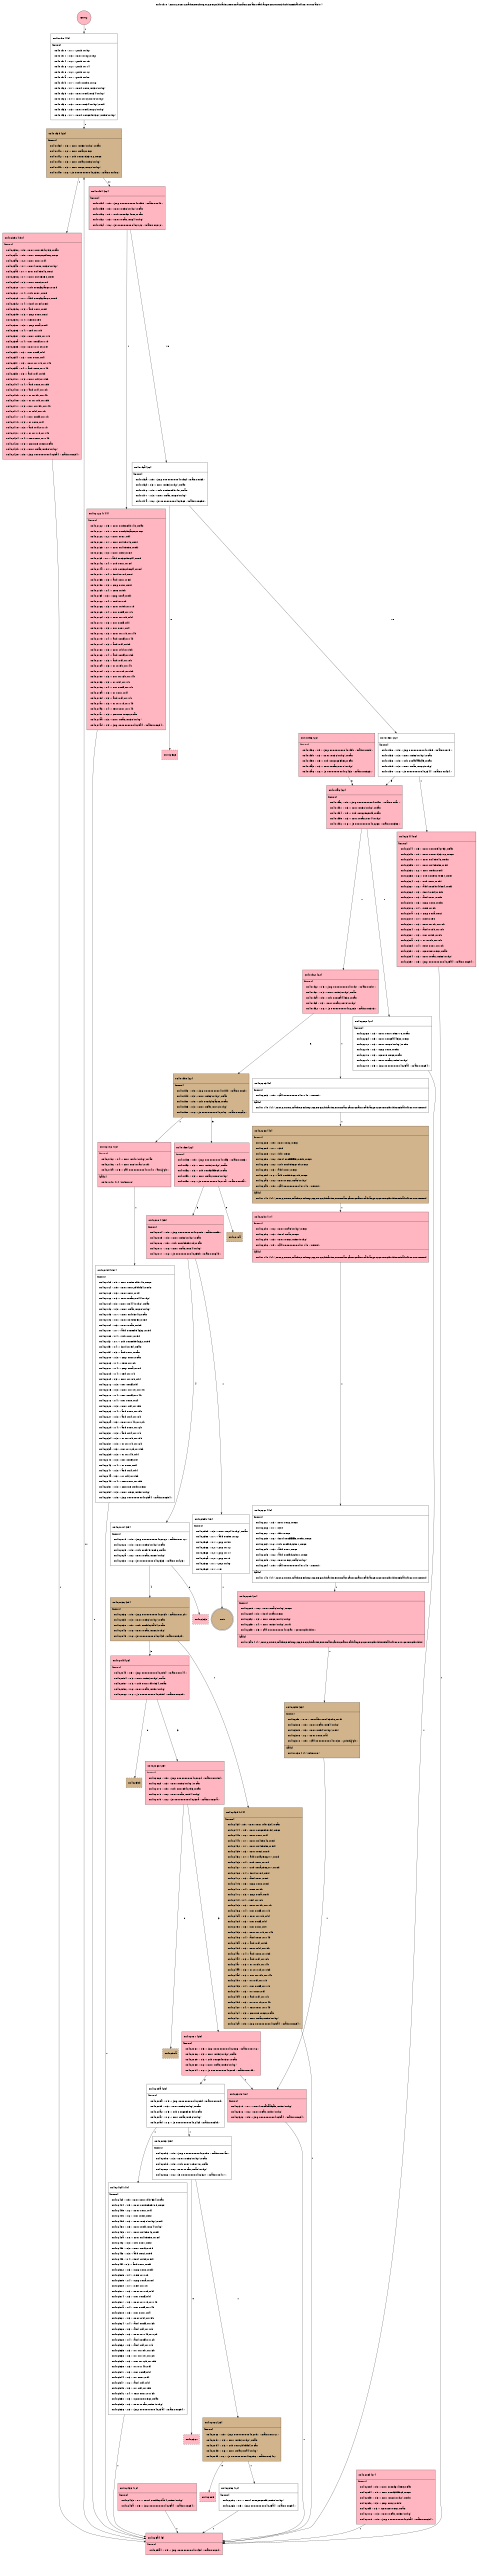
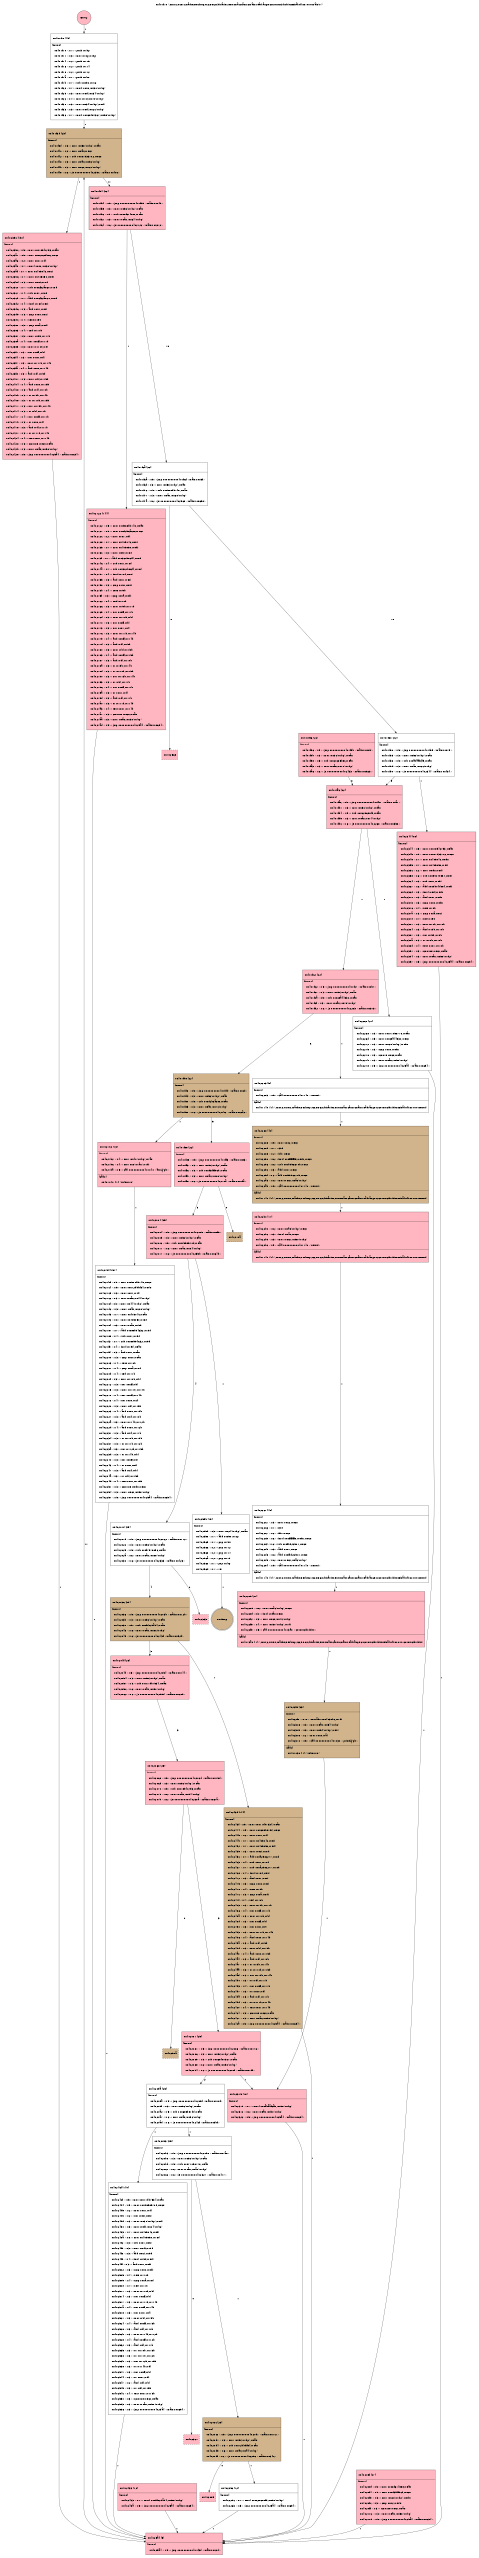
(222, 1619) -> (222, 1619)
(134, 1783) -> none
